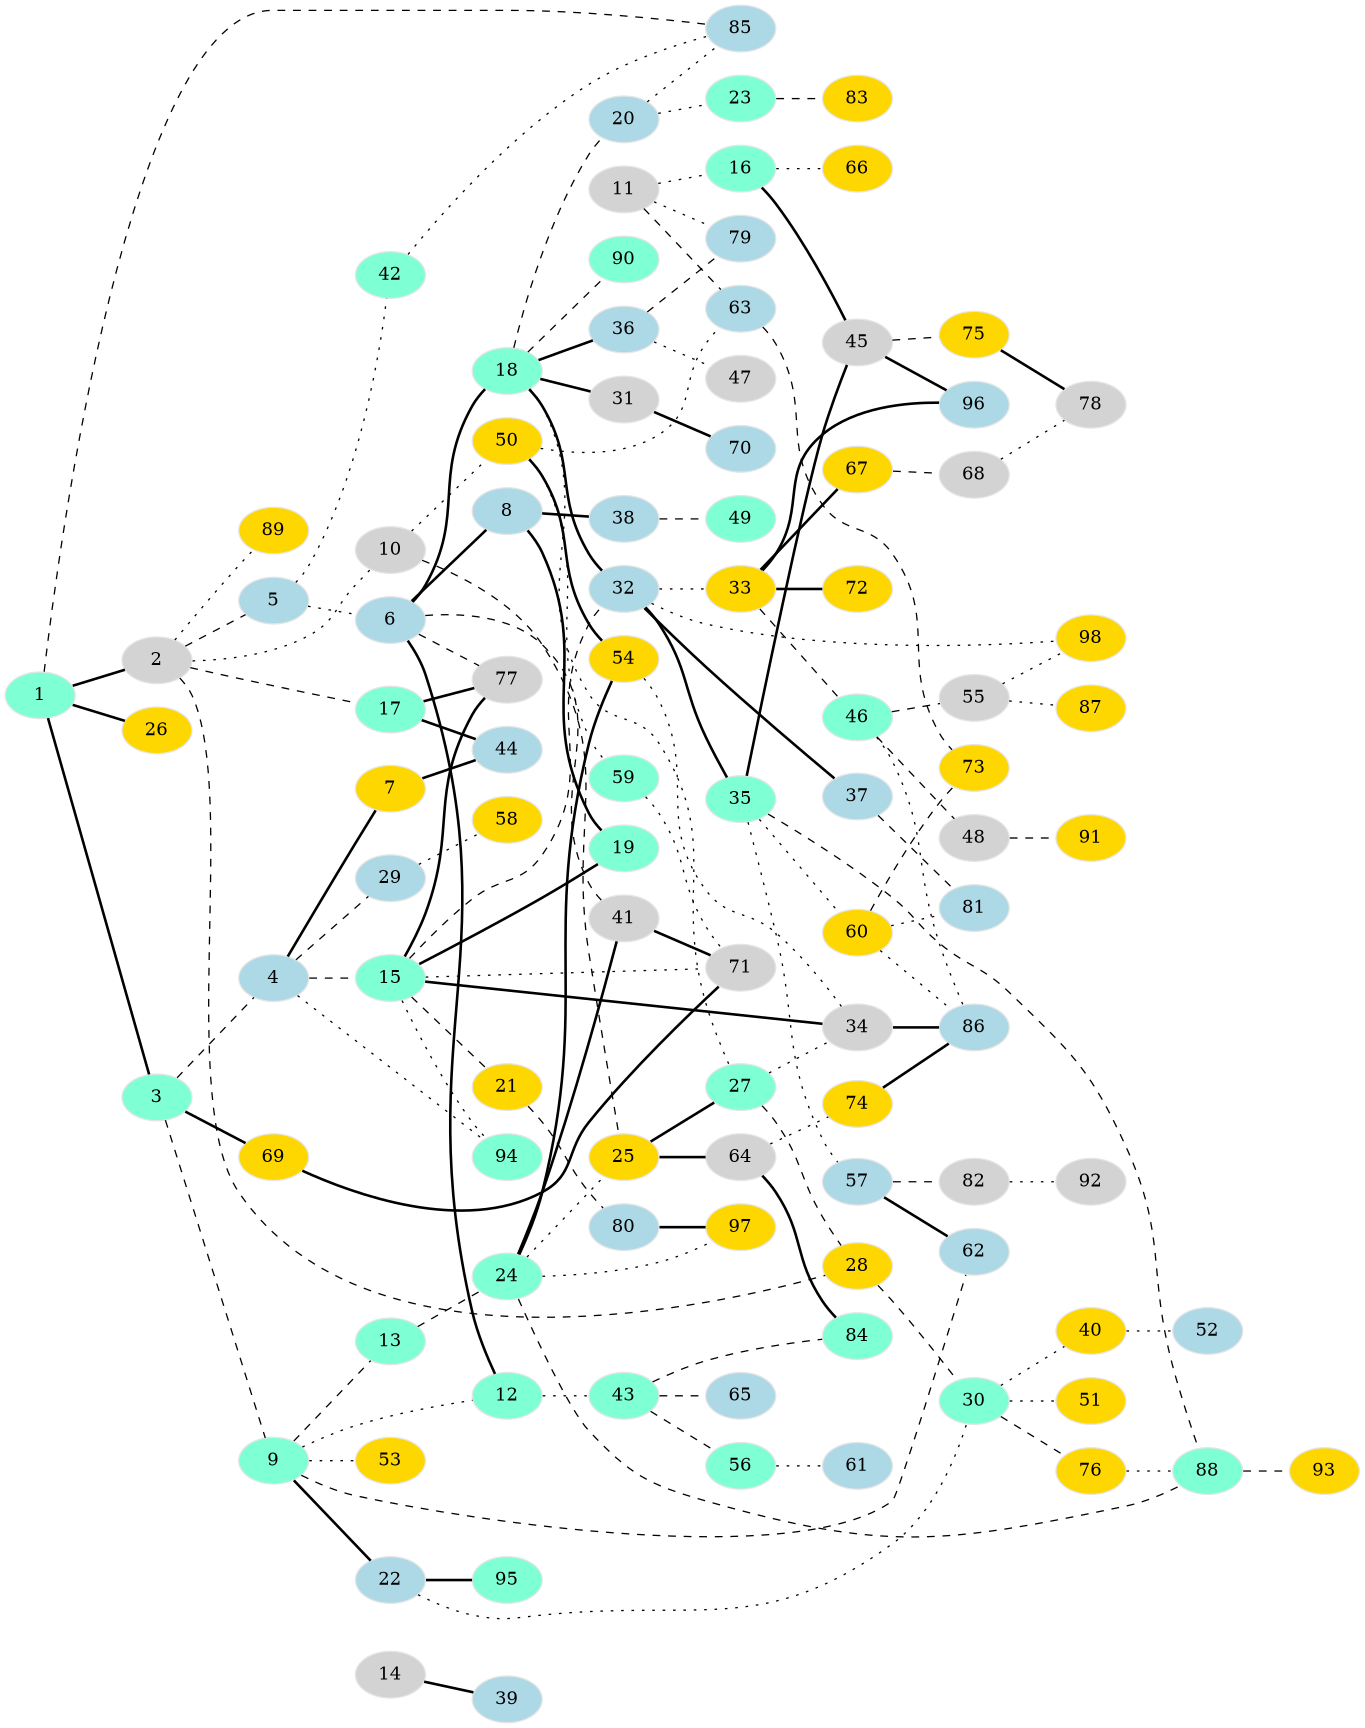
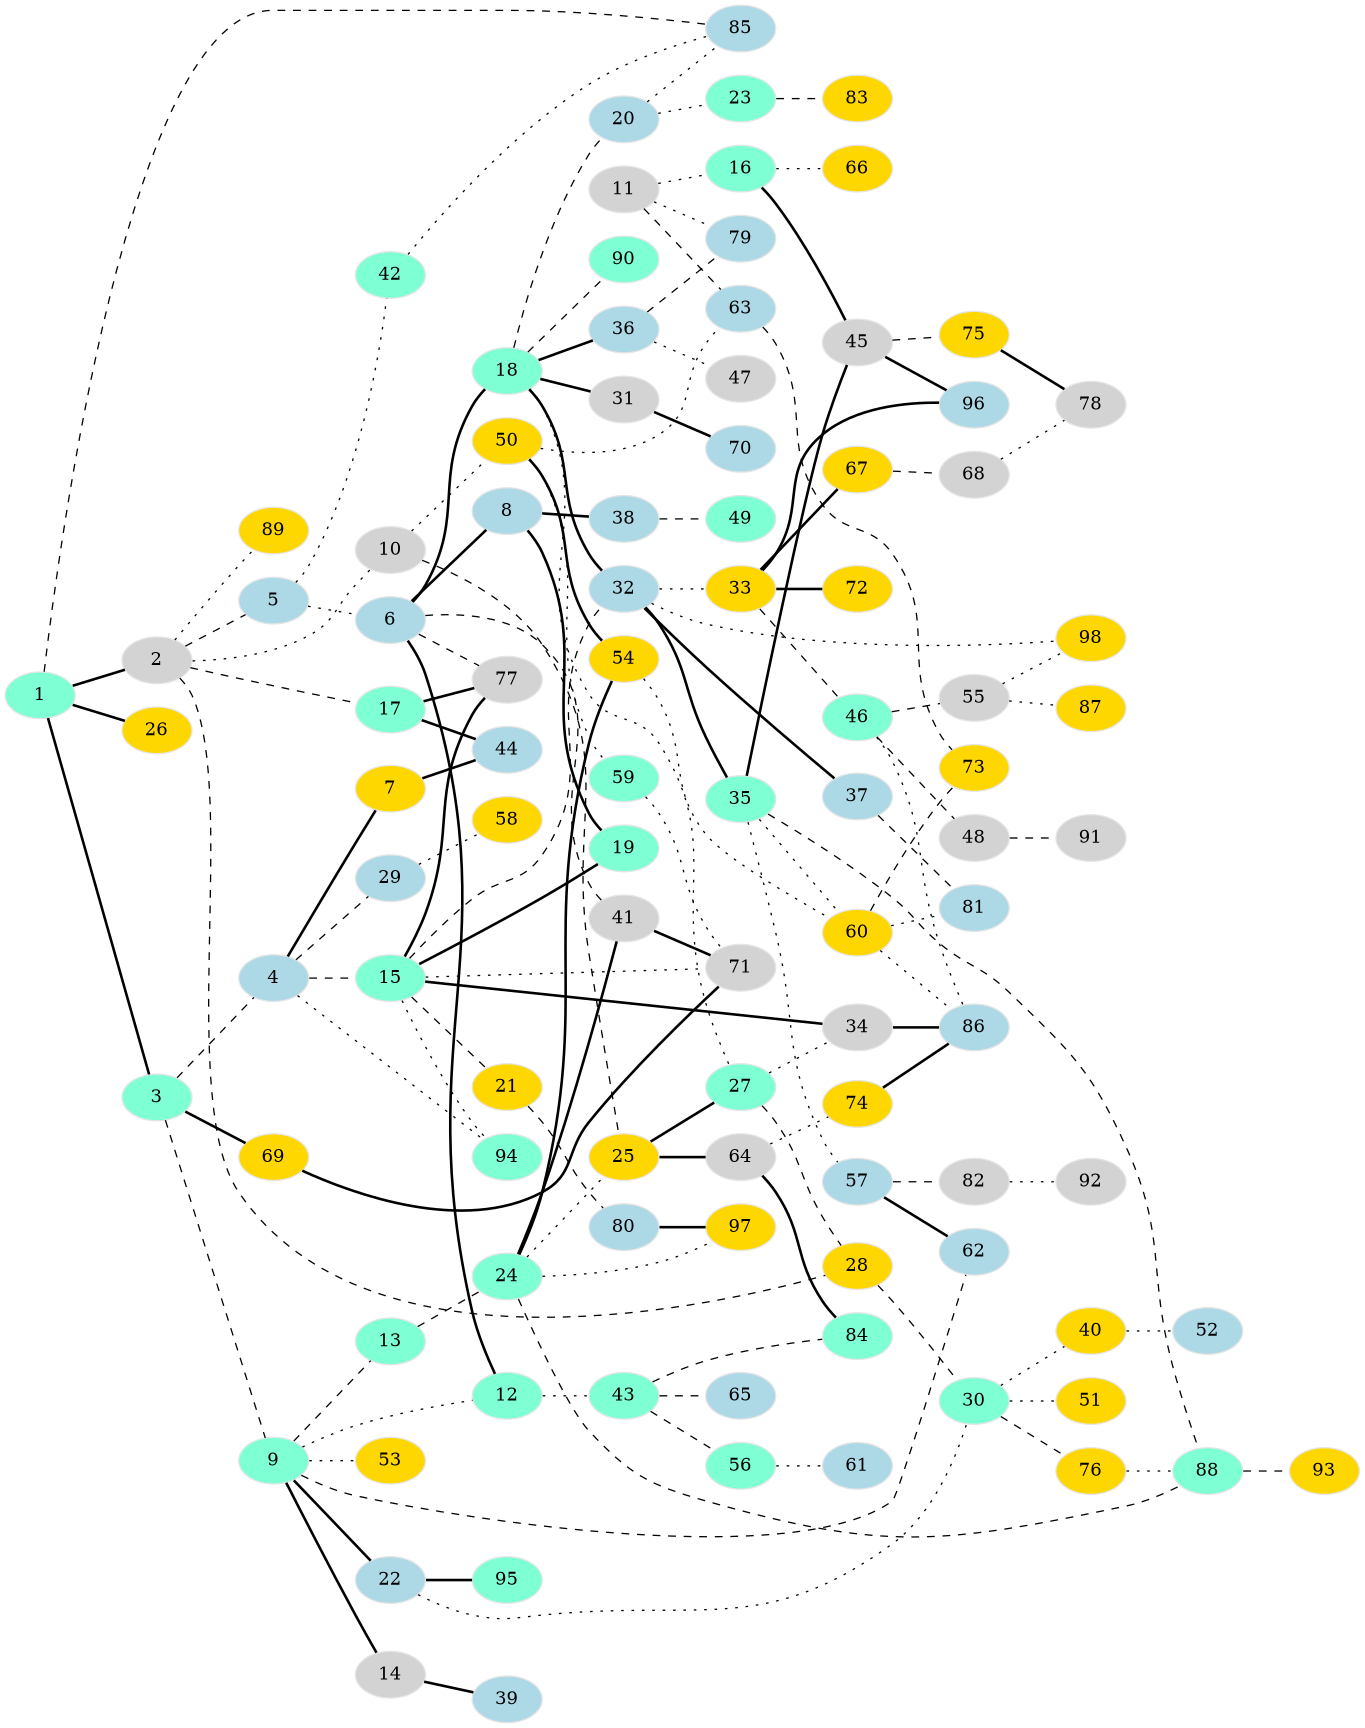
(1091, 838) -> (1091, 838)
(705, 889) -> (700, 826)
none -> (330, 1568)
